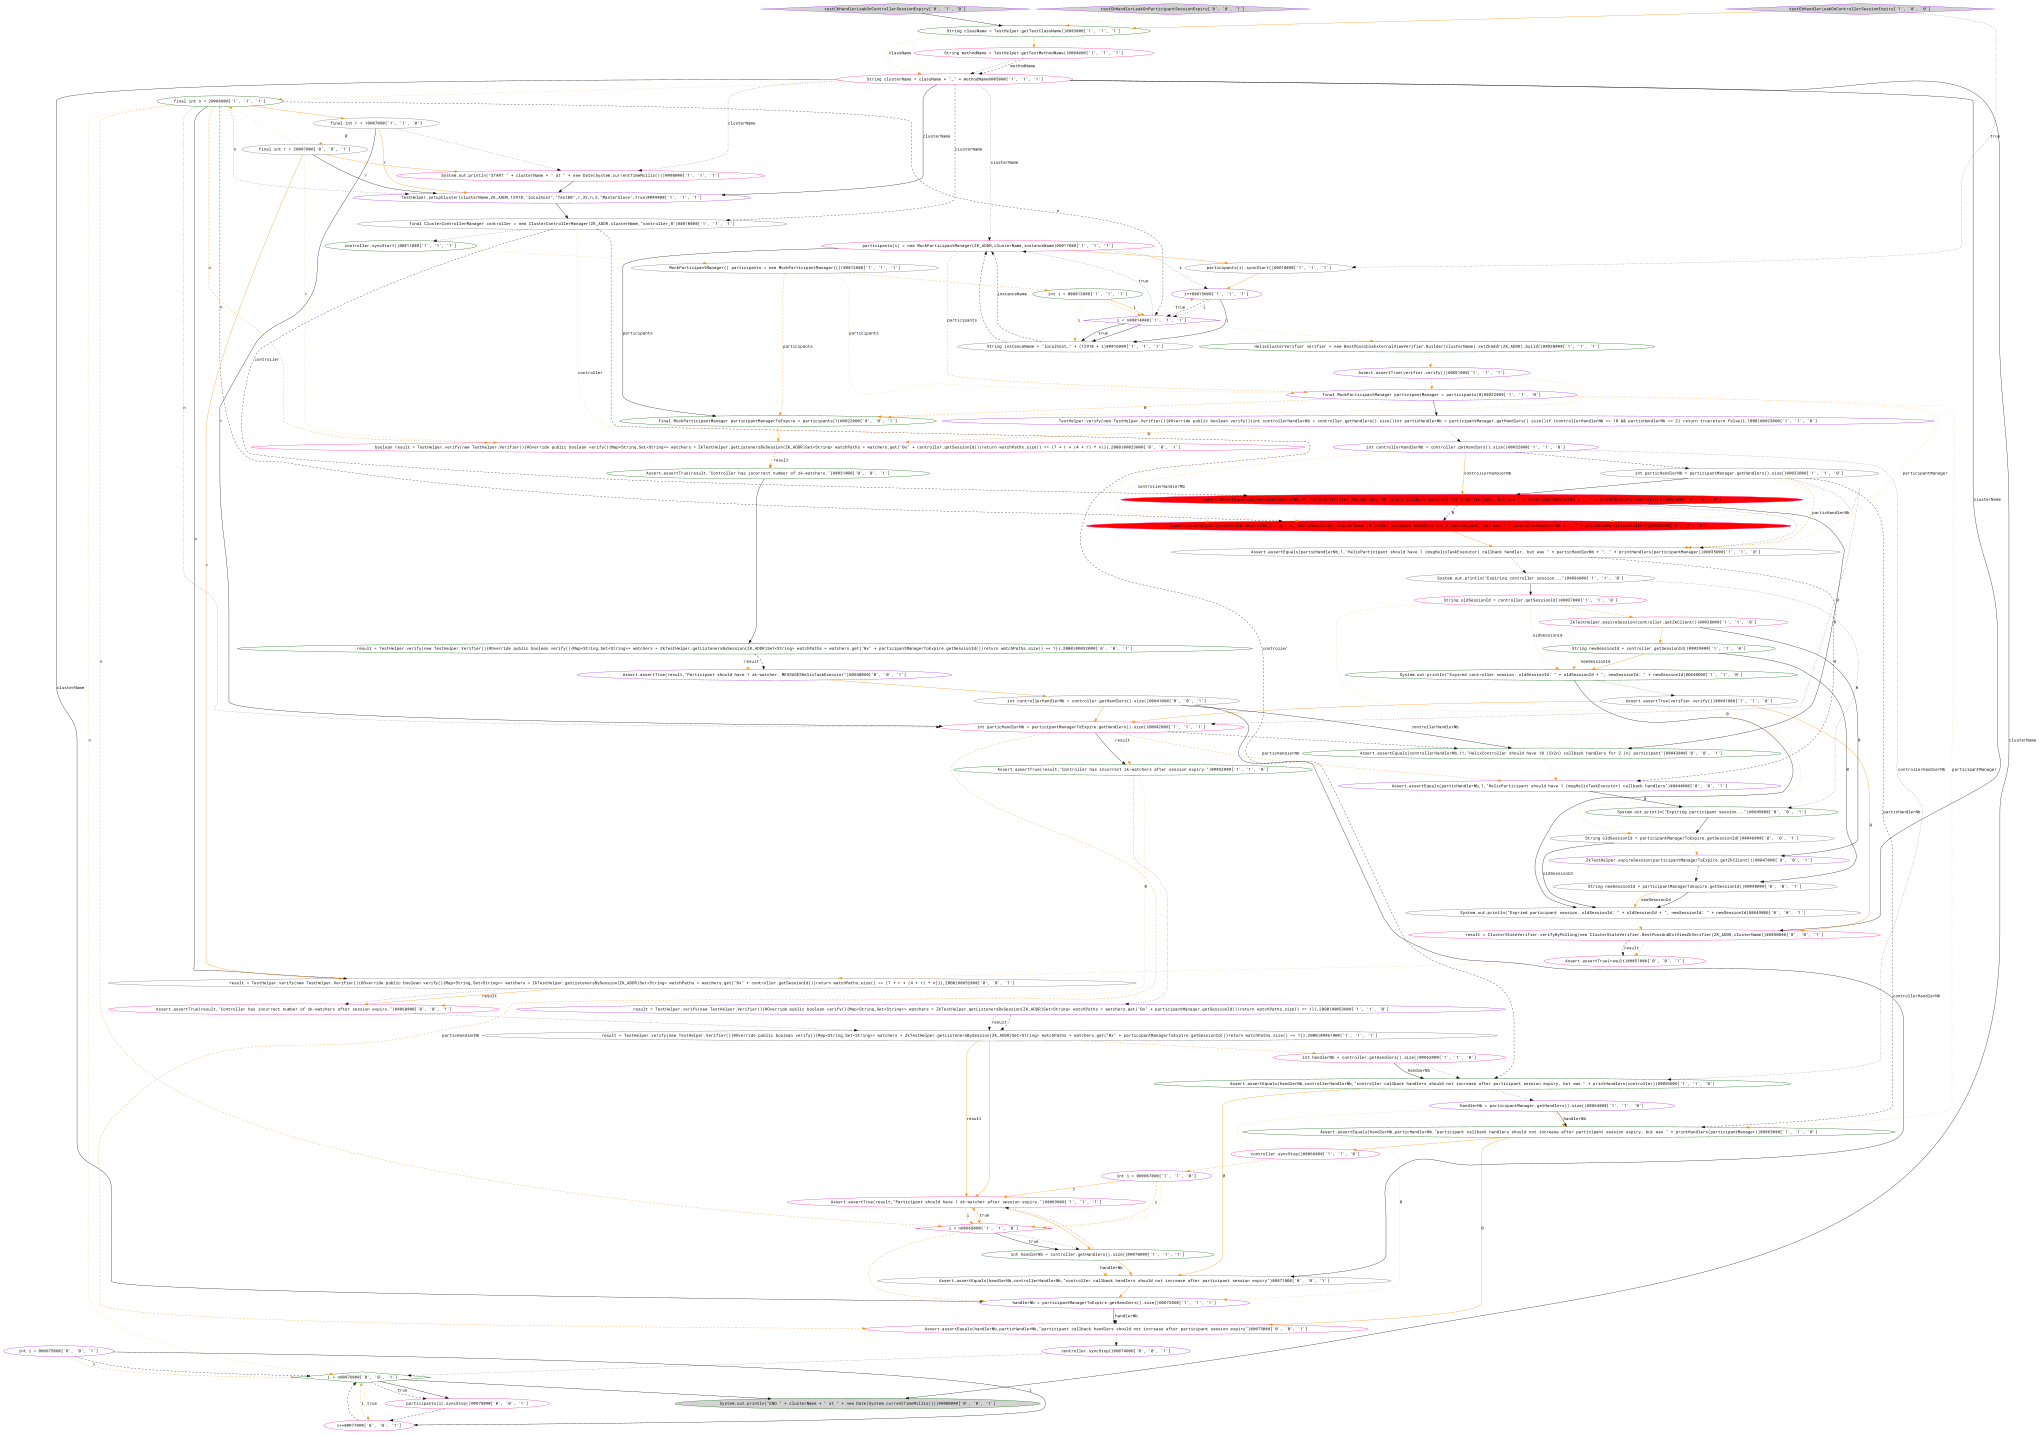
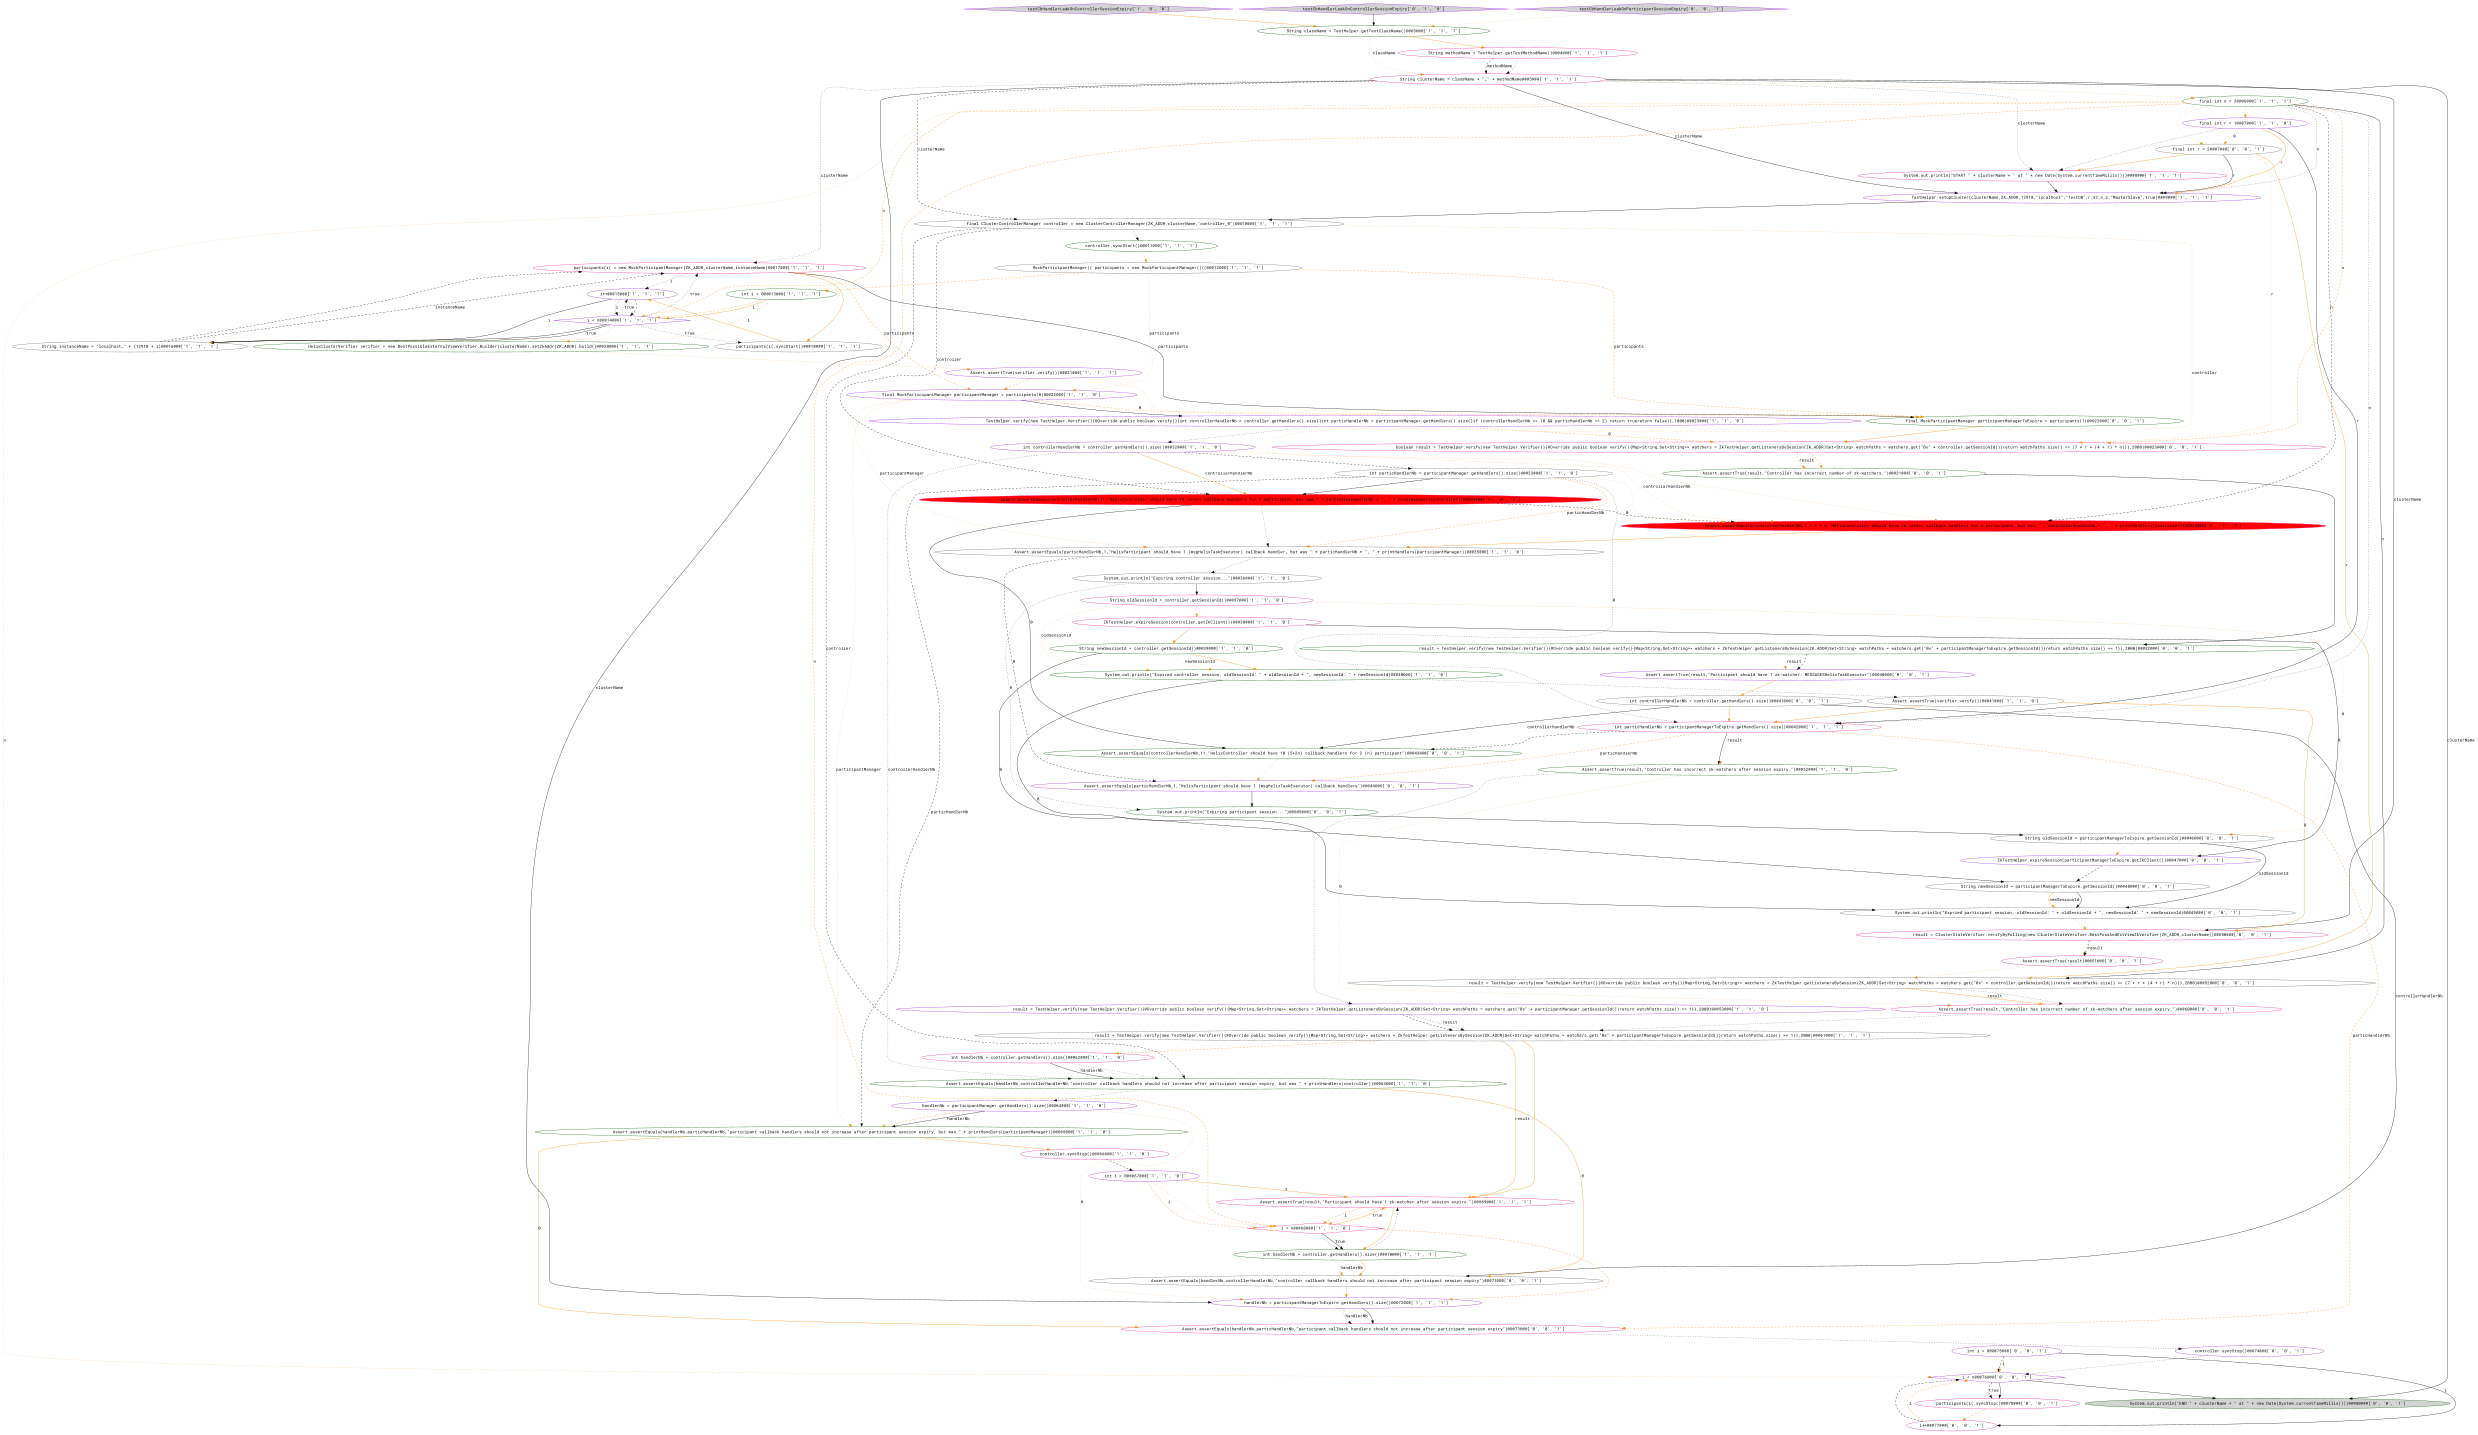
(788, 111) -> (1356, 108)
(297, 112) -> (2245, 111)
(376, 123) -> (2245, 123)
(264, 126) -> (2179, 119)
(1817, 259) -> (679, 335)
(1174, 306) -> (623, 308)
(1231, 1165) -> (1118, 1164)
(362, 1377) -> (1997, 1377)
(366, 1400) -> none
(419, 1414) -> (1976, 1414)
